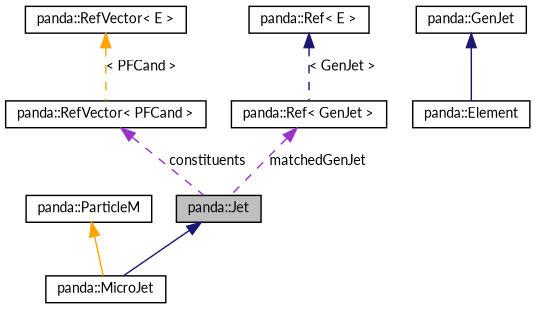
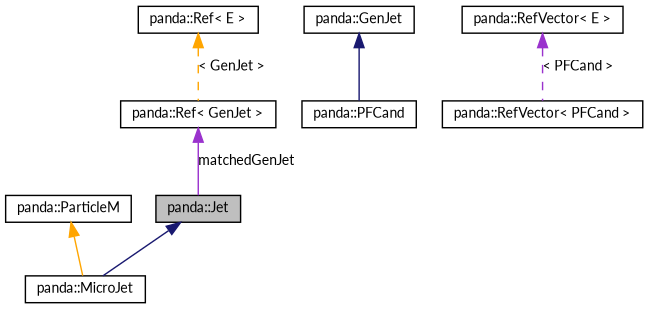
(106, 74) -> (543, 74)
(309, 74) -> (198, 74)
(471, 114) -> (359, 114)
(168, 166) -> none
(259, 167) -> (198, 169)
